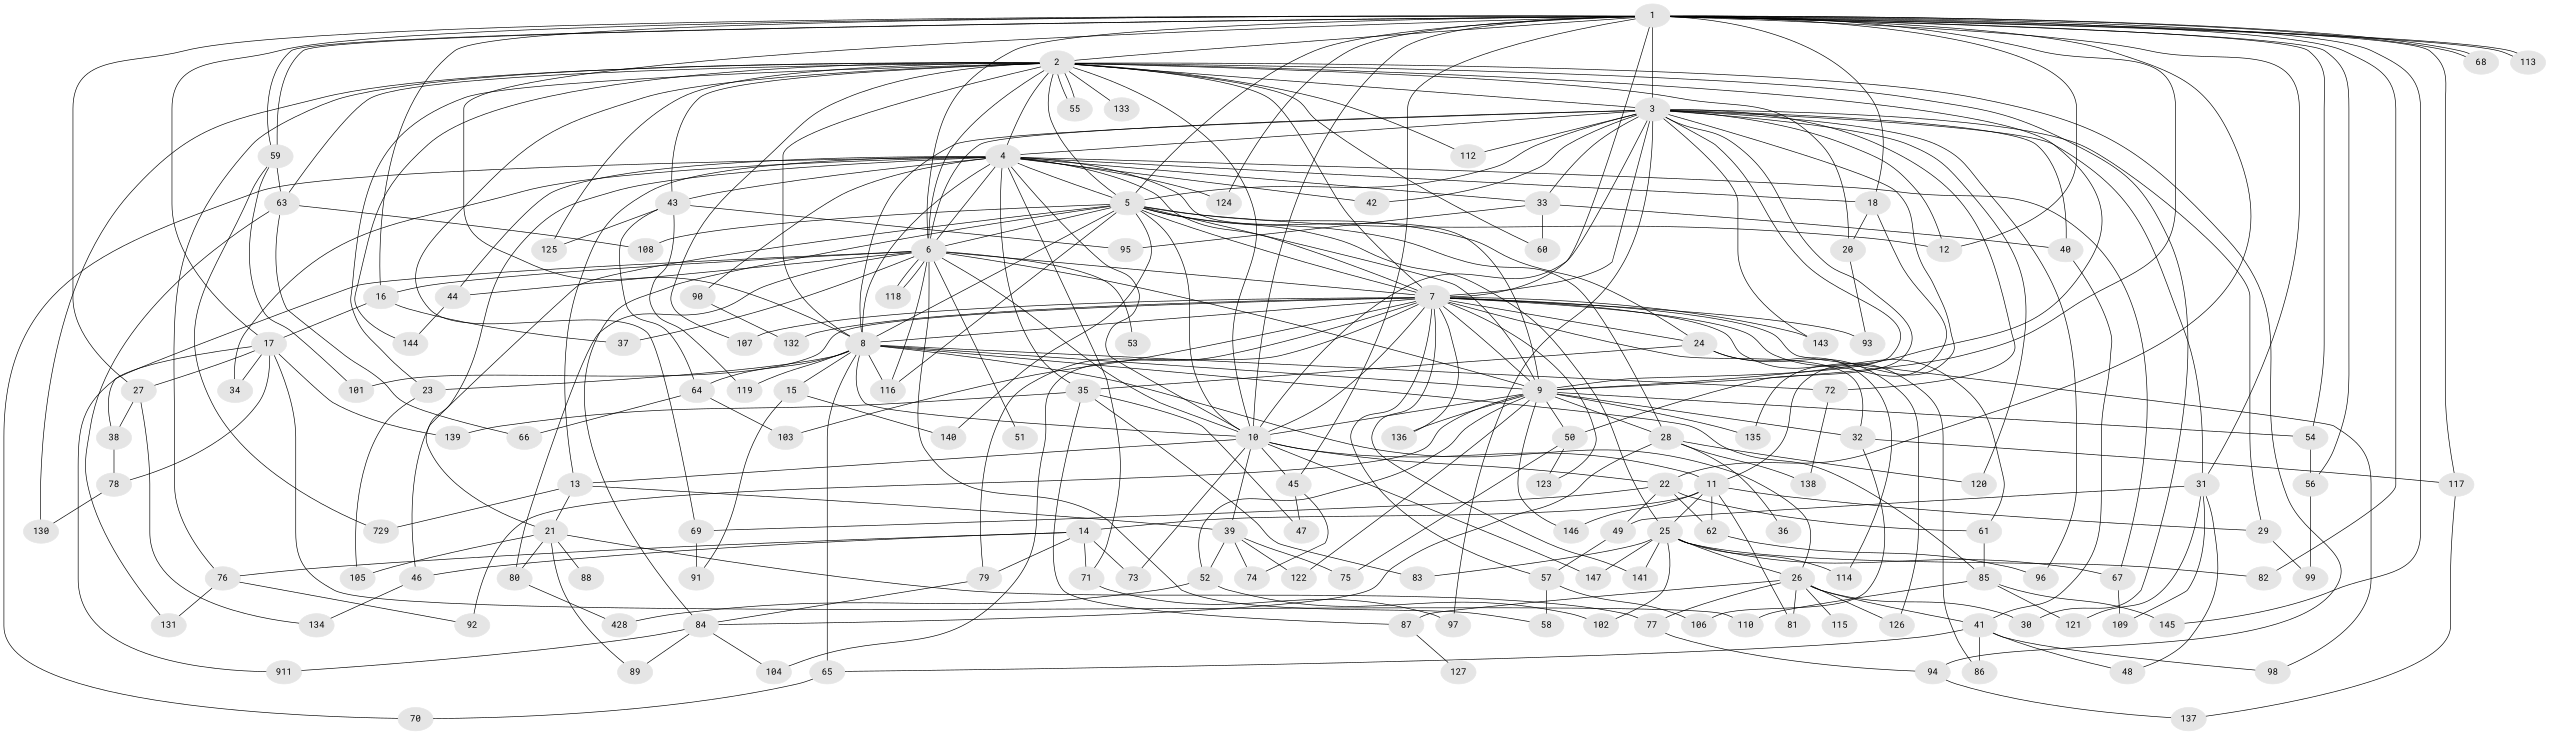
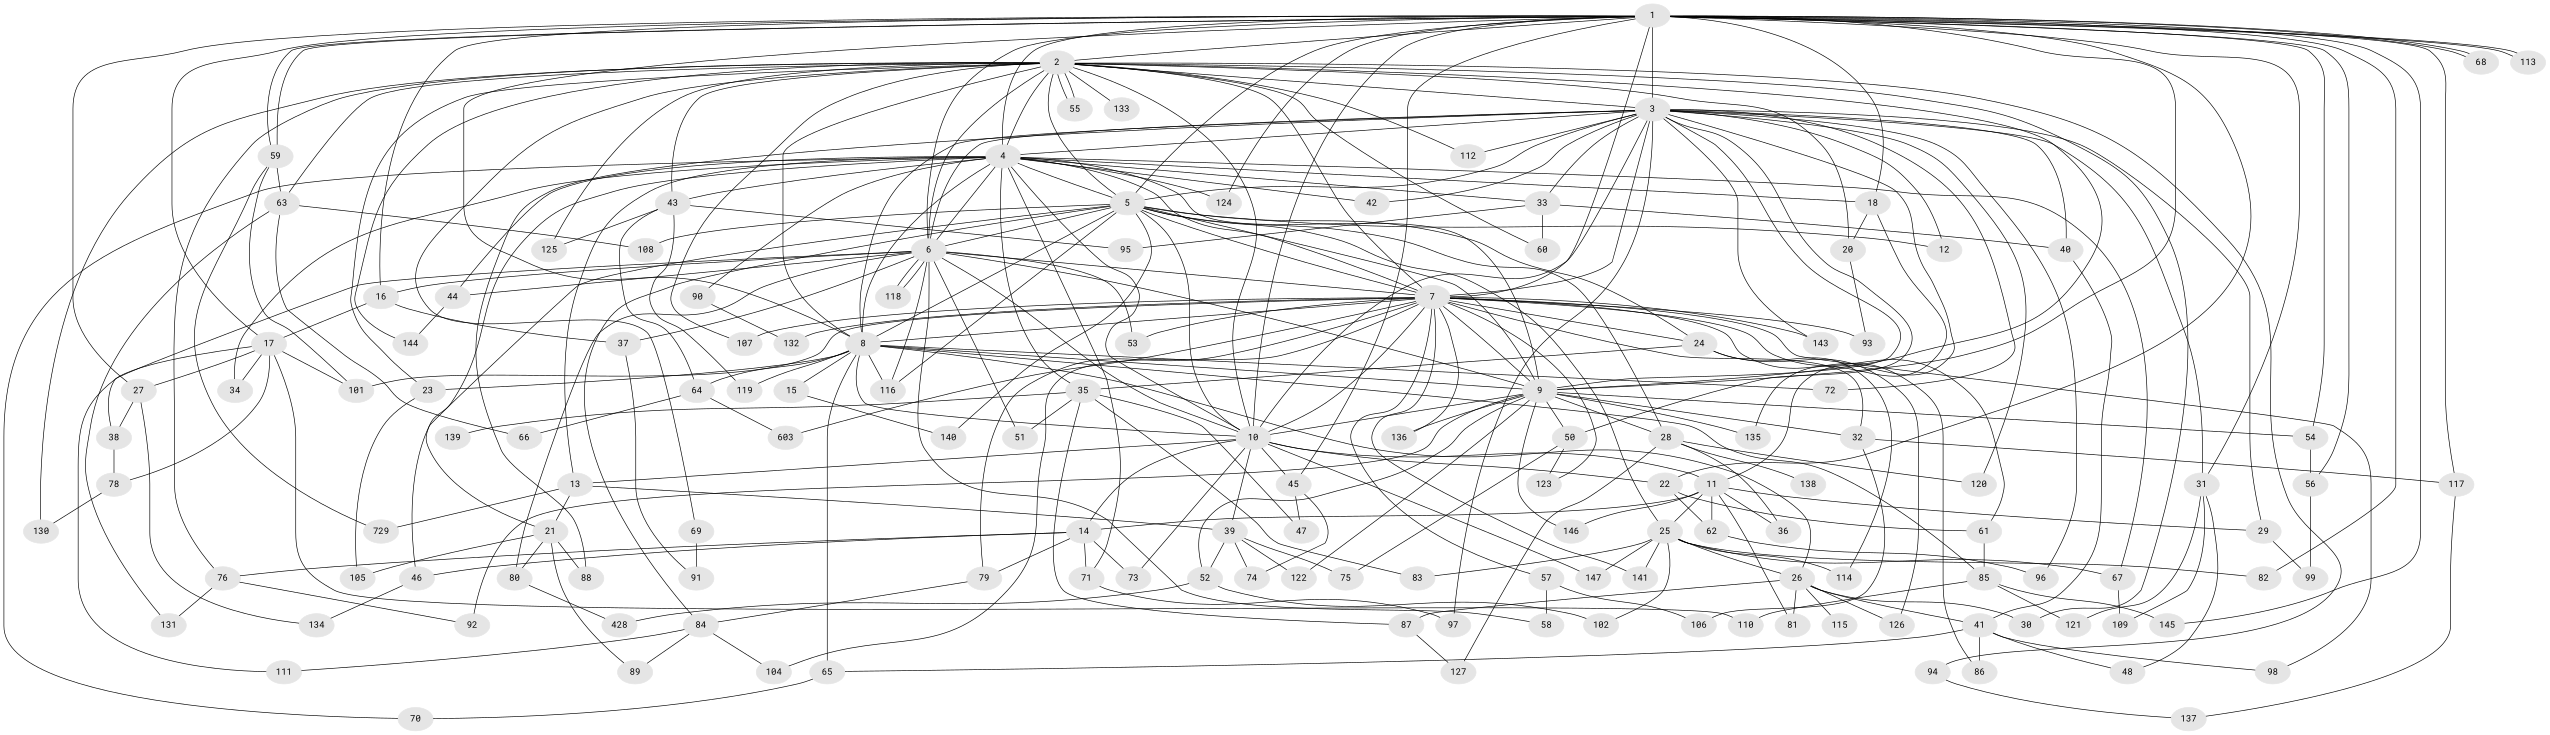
(1987, 48) -> (1282, 21)
none -> (873, 147)
none -> (1219, 319)
(349, 410) -> (313, 367)
none -> (1052, 414)
(786, 438) -> (786, 438)
(1819, 438) -> none
none -> (1153, 463)
(740, 483) -> (636, 470)
none -> (1743, 505)
(1181, 515) -> none
(1618, 532) -> none
(1133, 614) -> (1538, 533)
(1652, 625) -> none
(284, 672) -> (284, 672)
